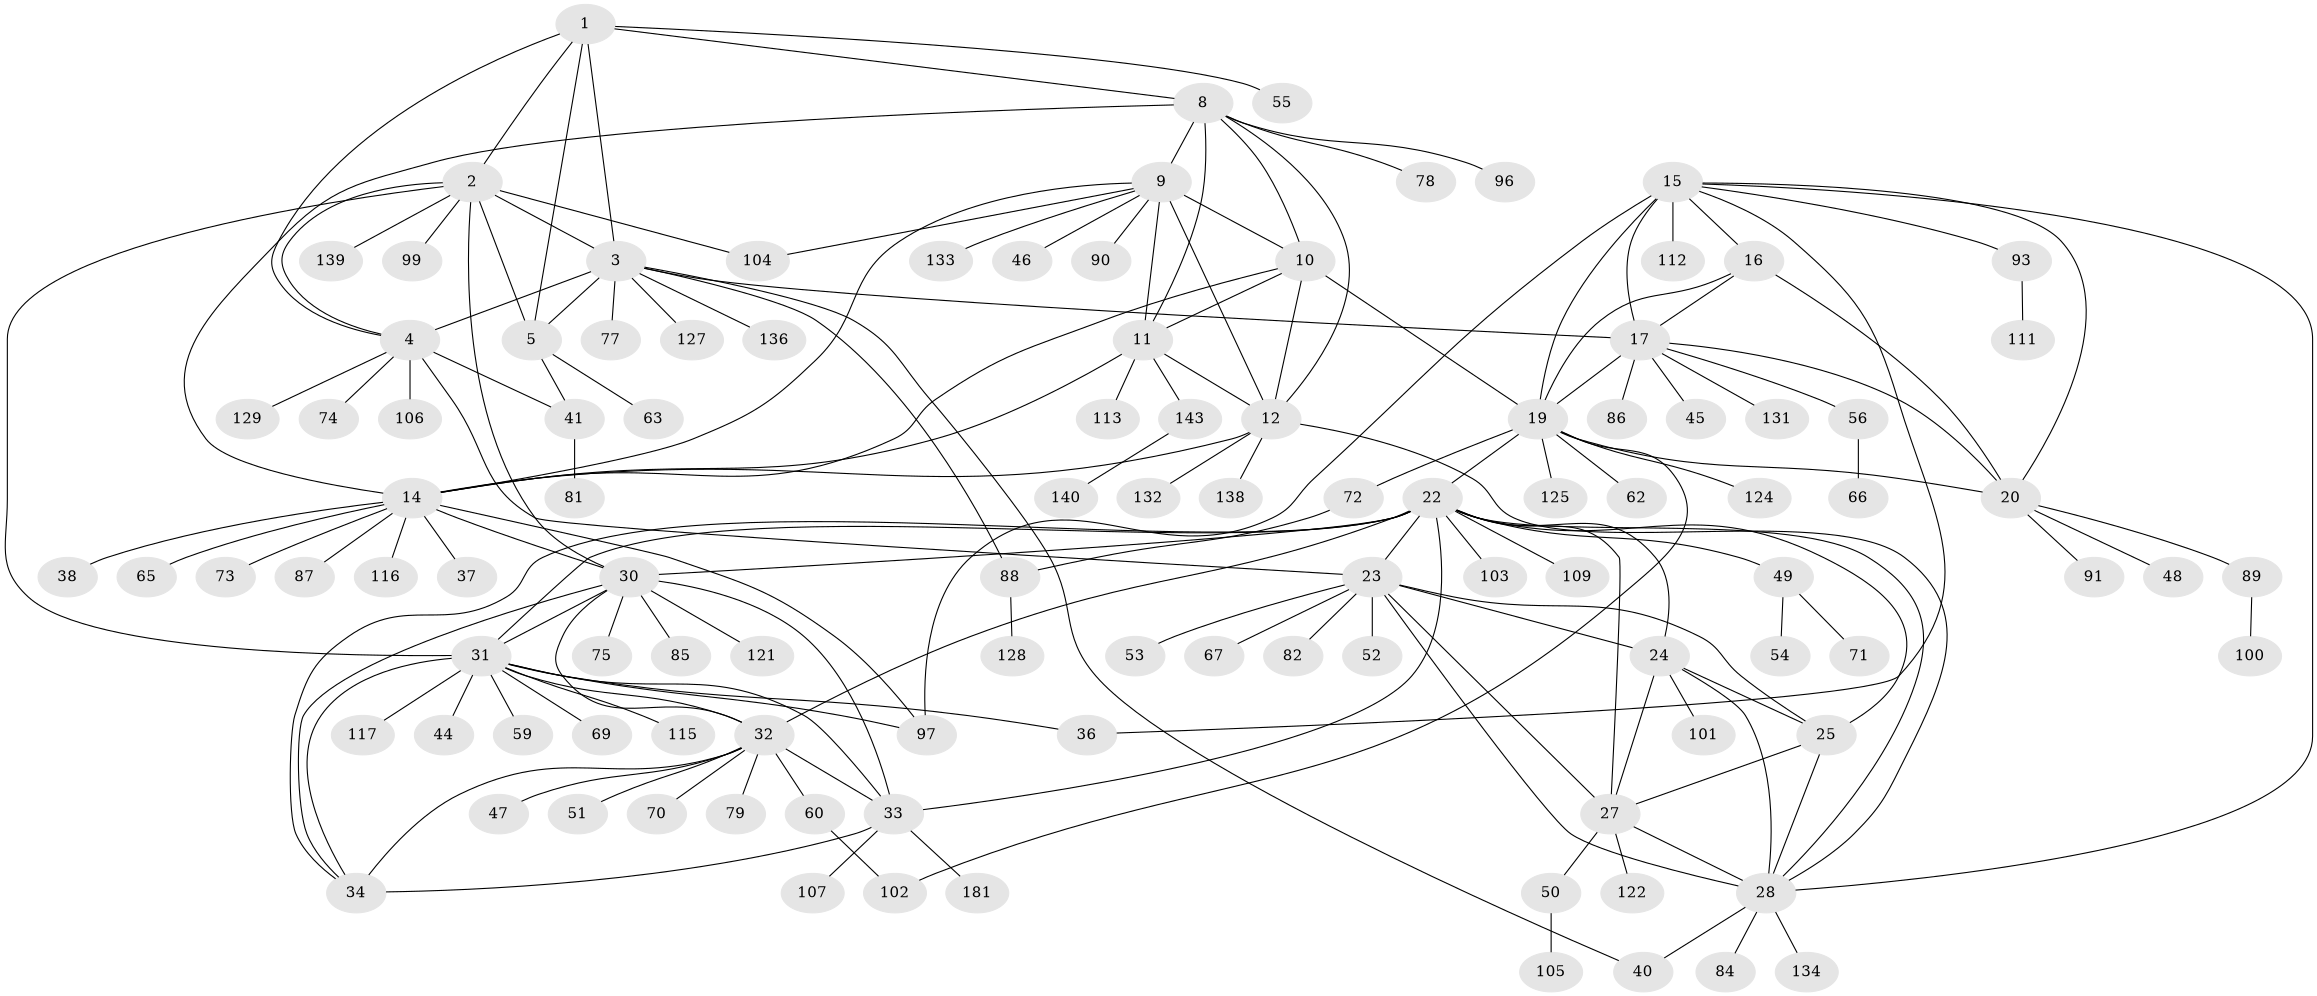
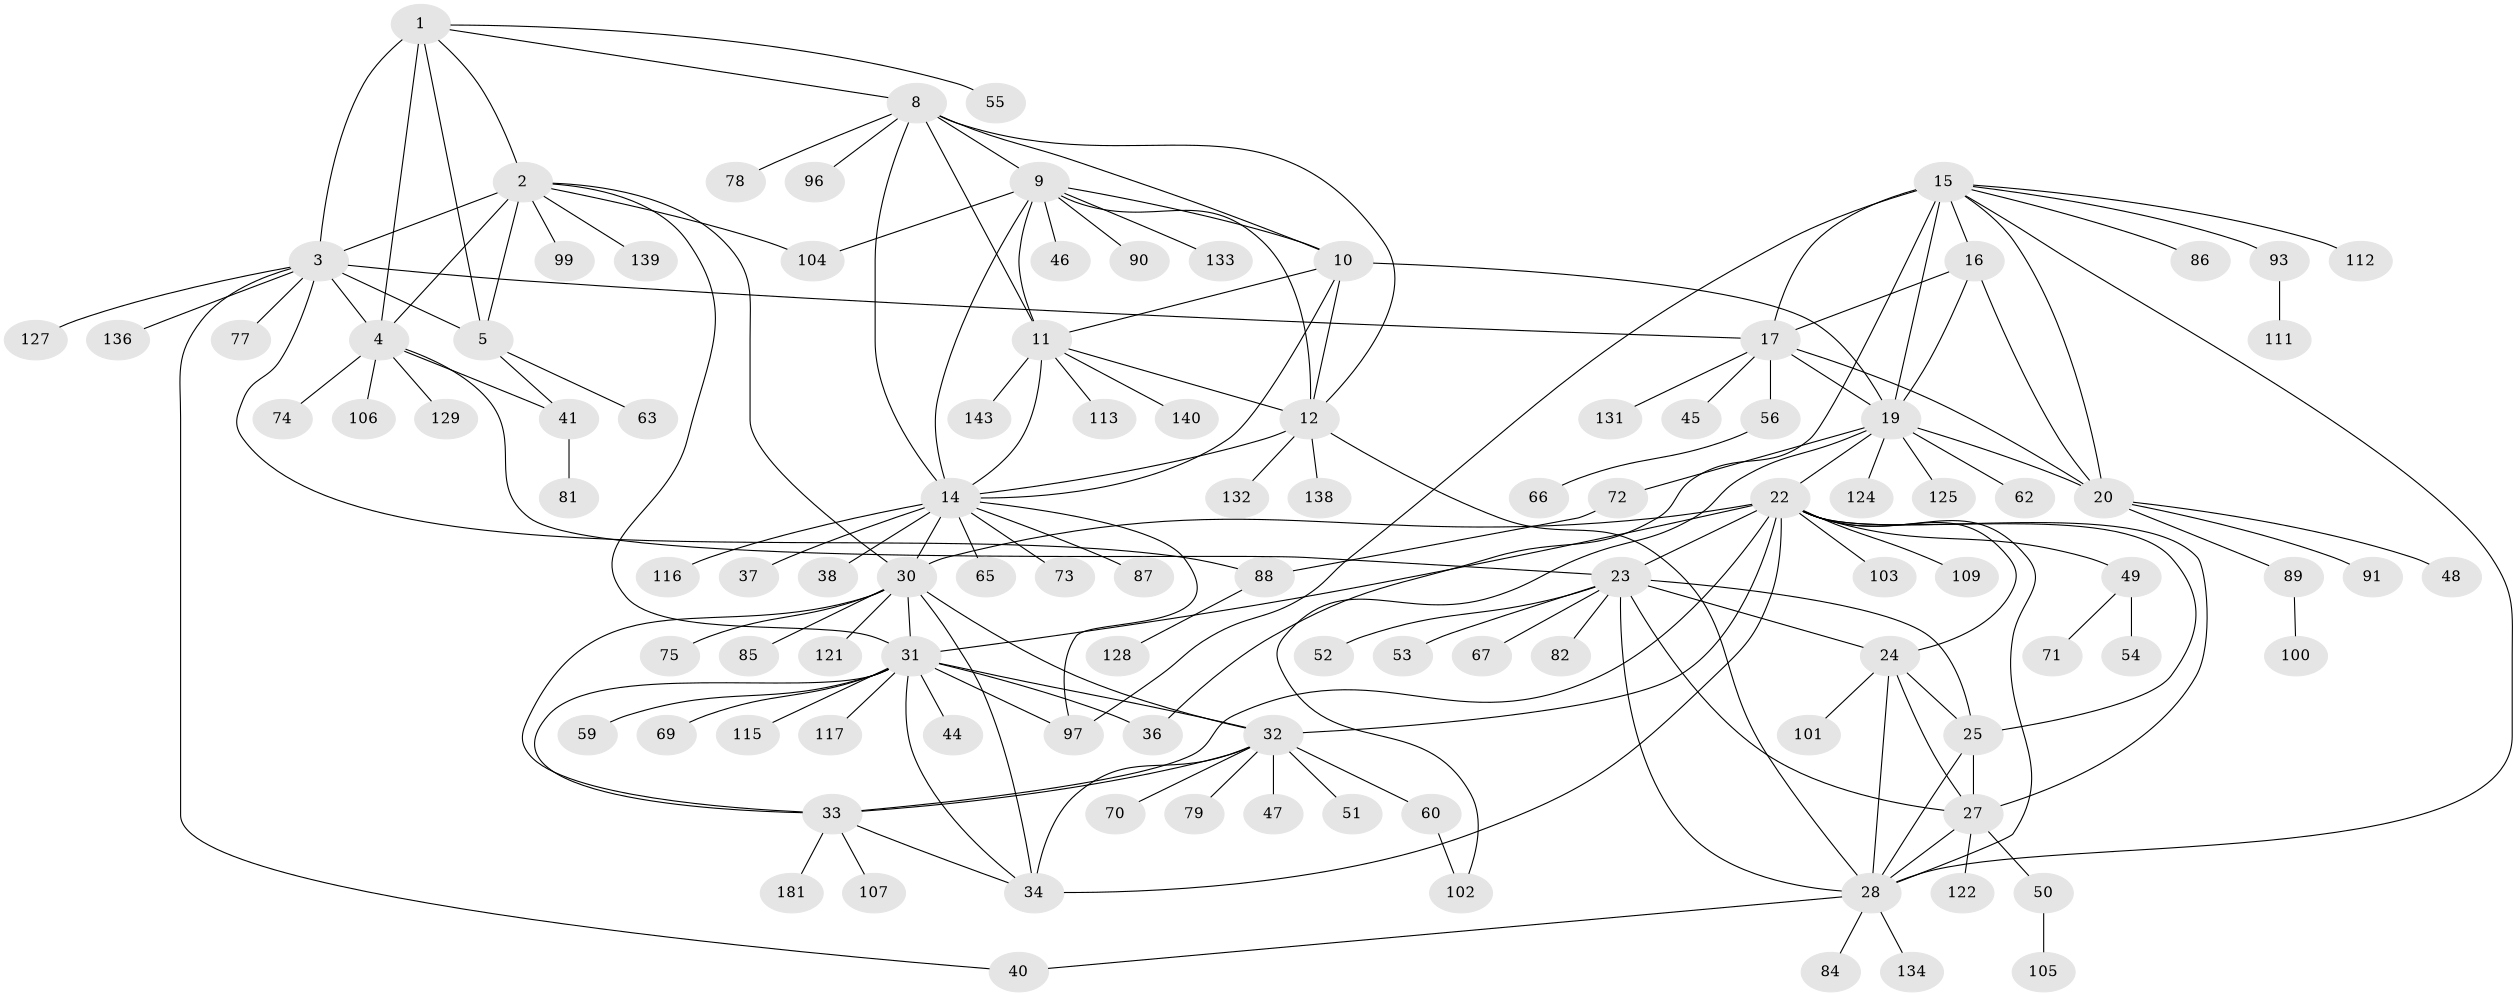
(1628, 380) -> (2075, 217)
(1140, 451) -> (1114, 379)
